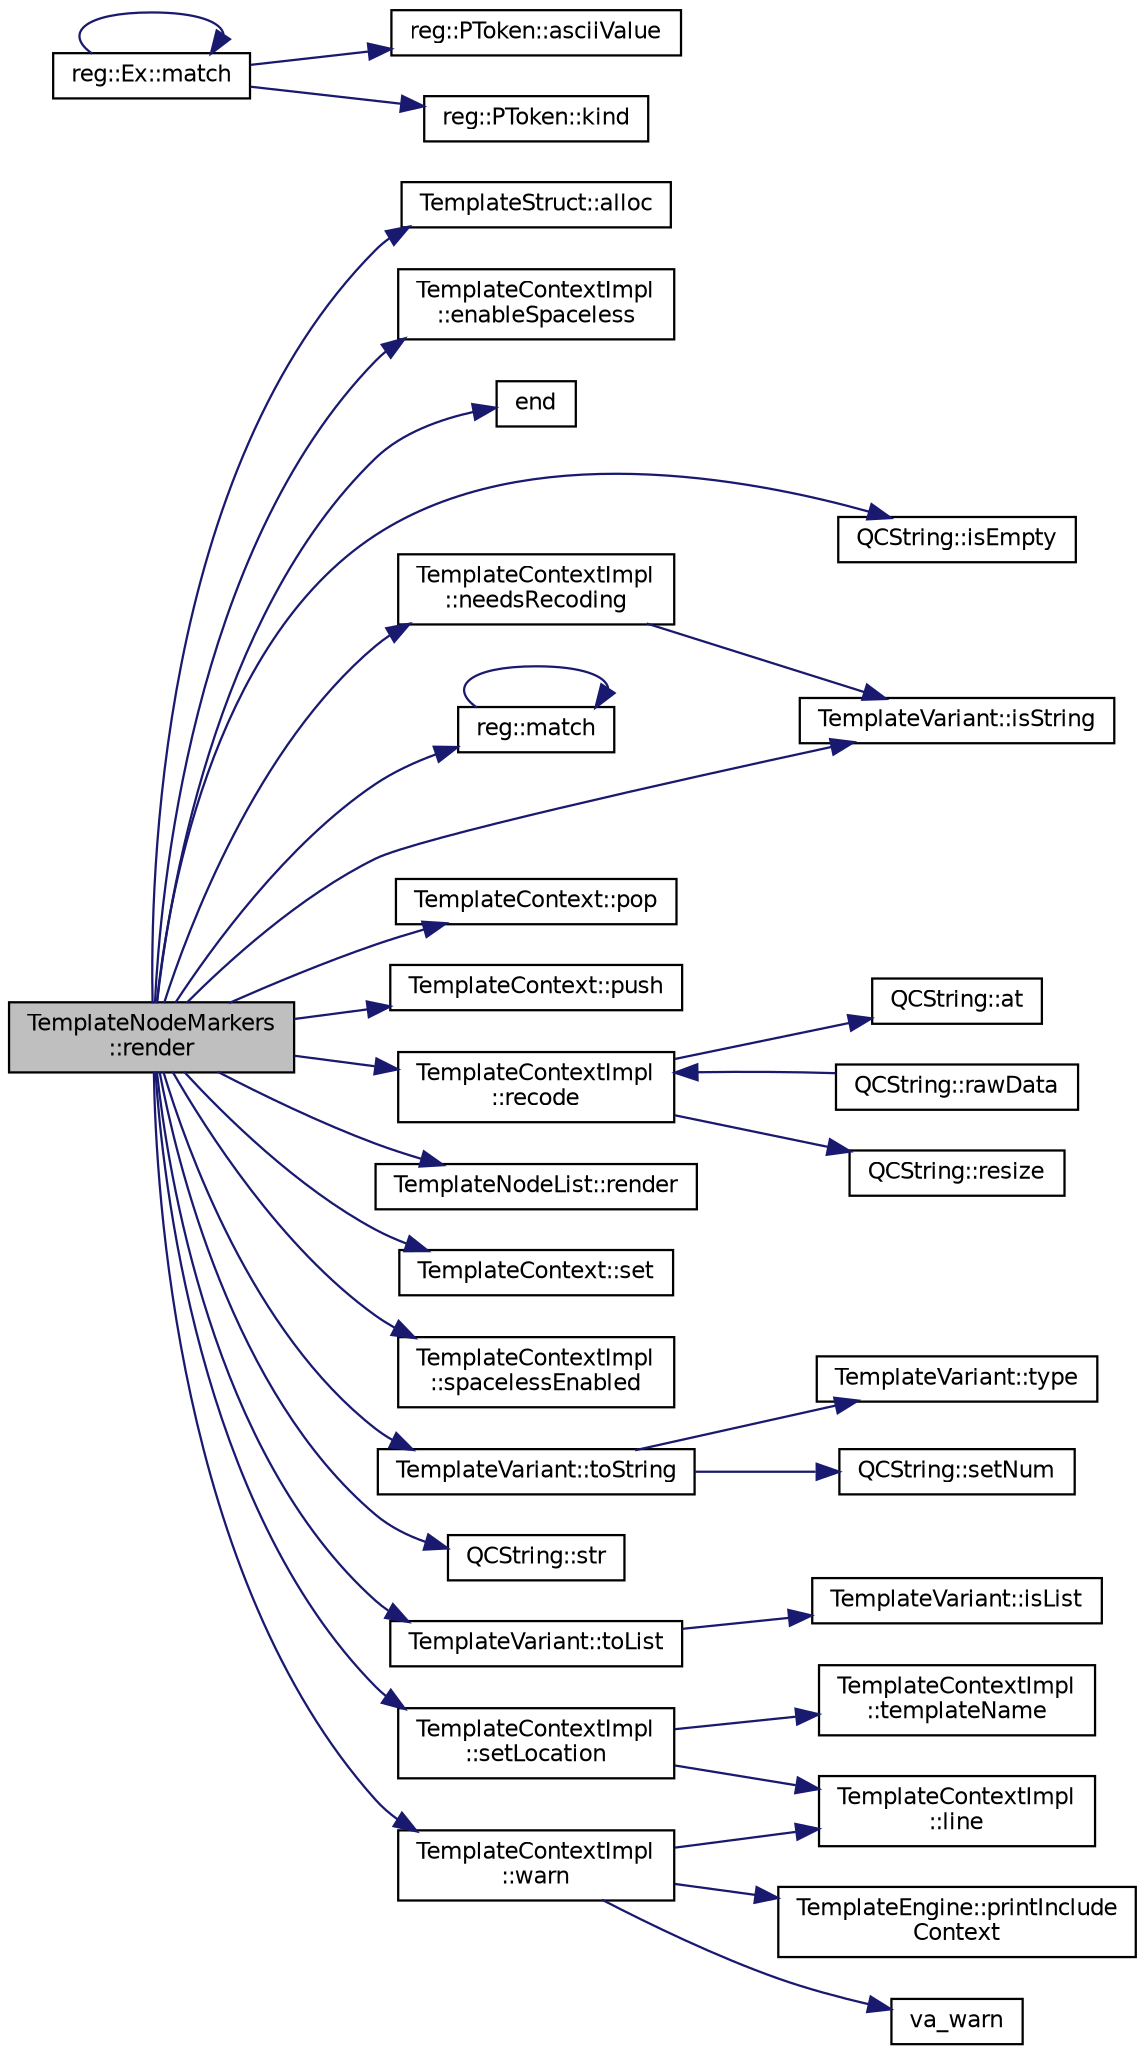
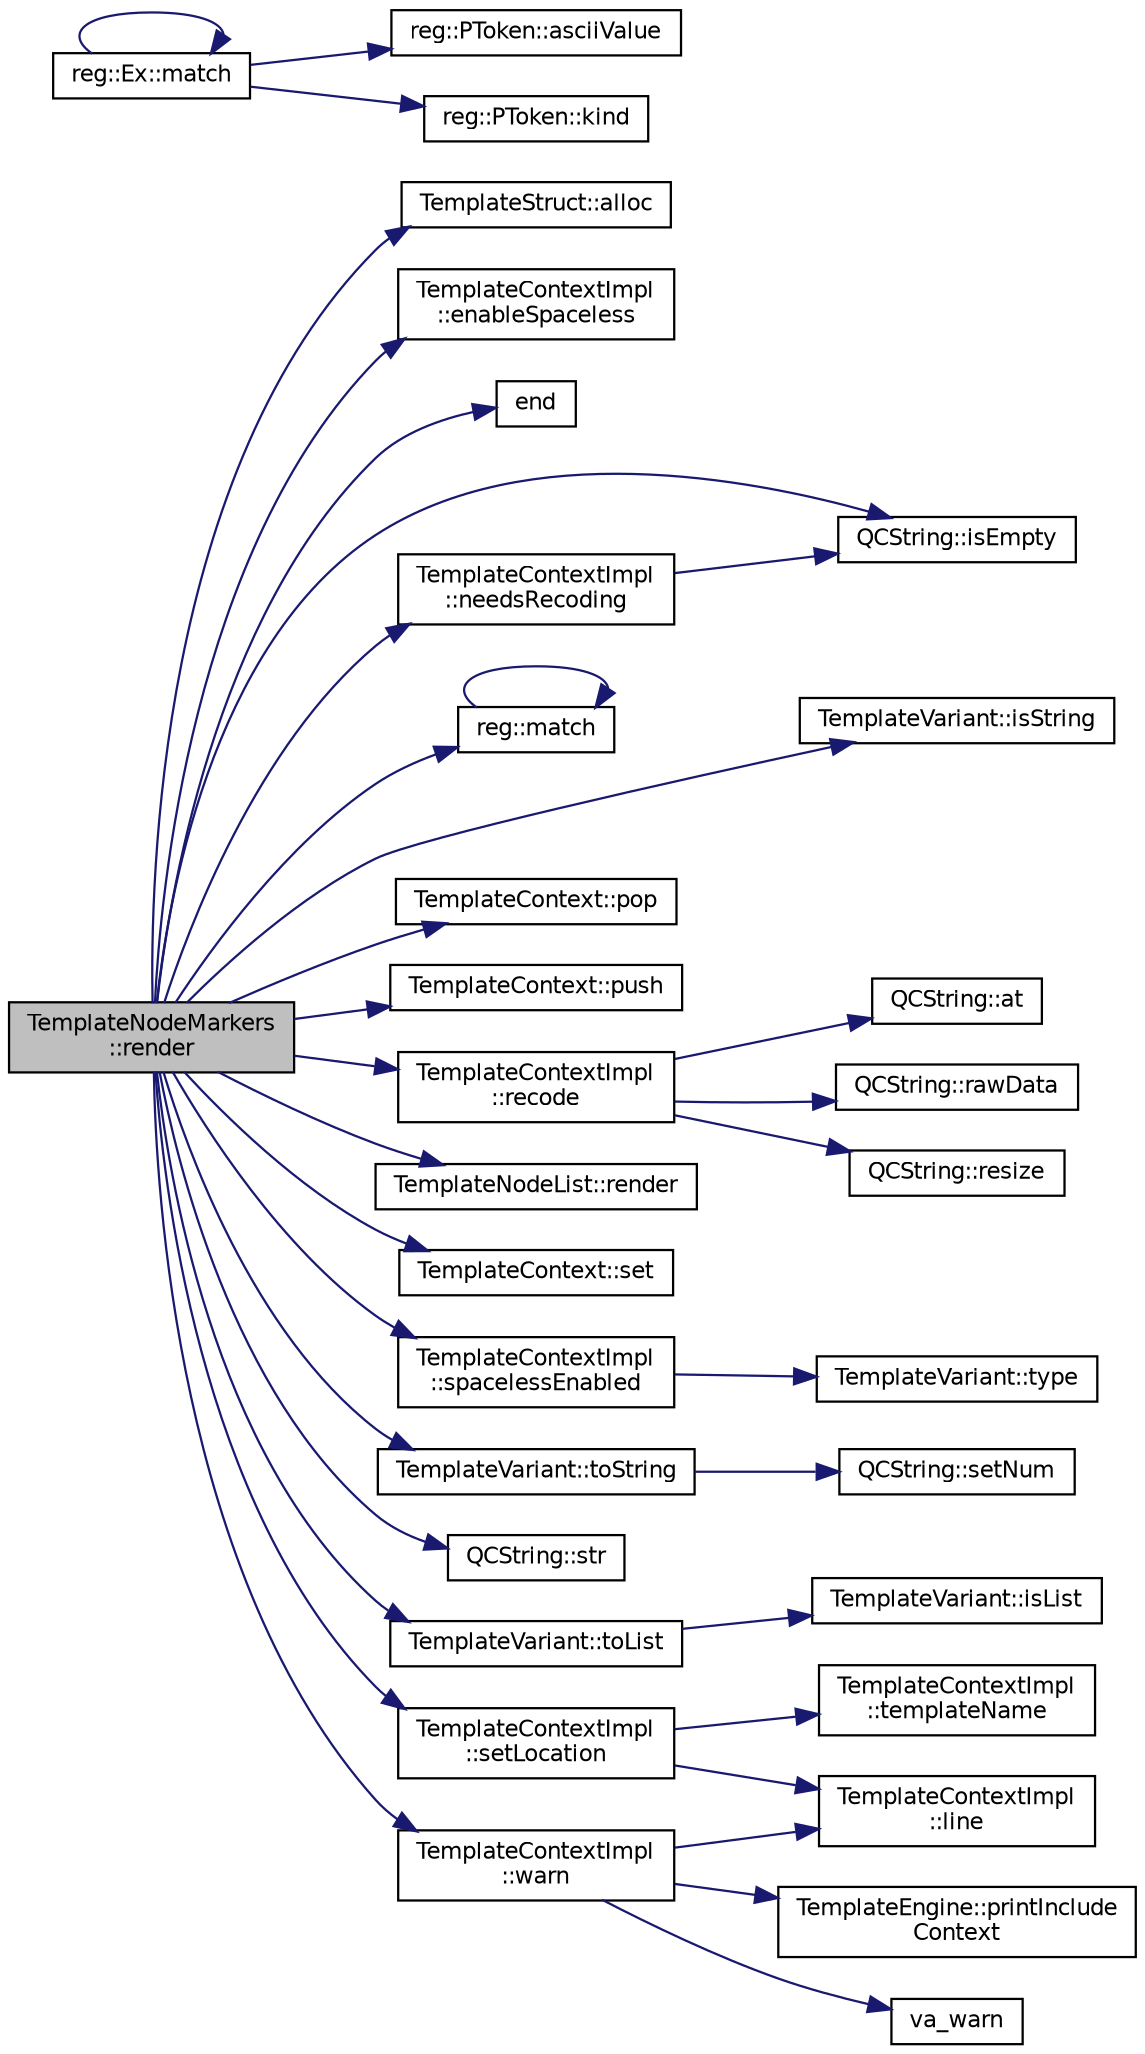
(756, 658) -> (745, 565)
(767, 1072) -> (744, 1102)
(735, 1428) -> (734, 1375)
